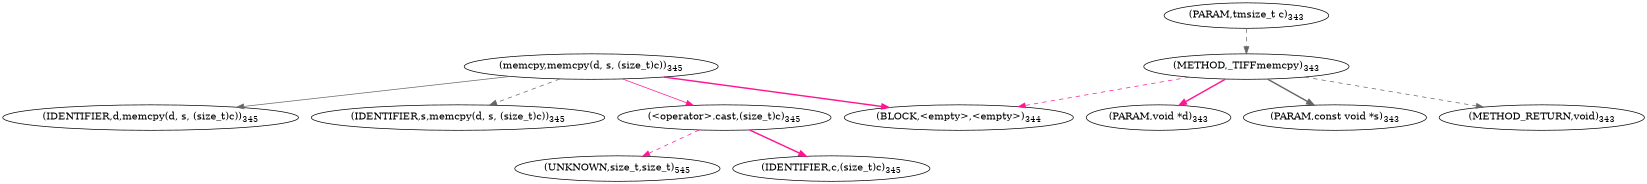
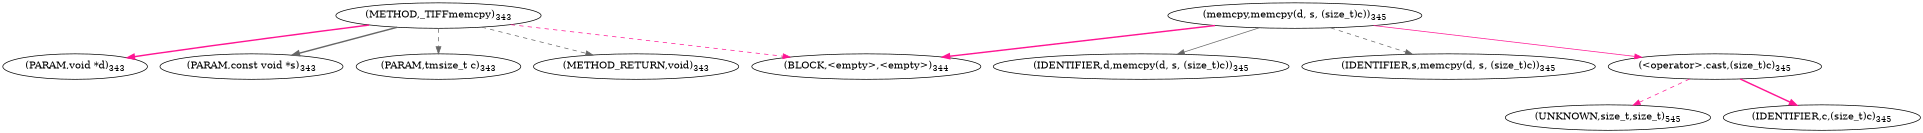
(1246, 38) -> (438, 38)
